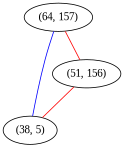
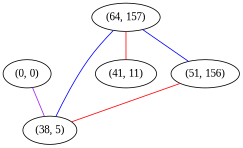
(73, 46) -> (166, 46)
none -> (27, 74)
none -> (126, 74)
